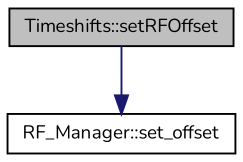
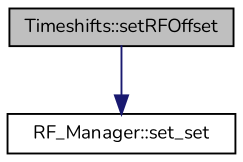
(121, 134) -> (121, 134)
